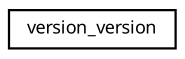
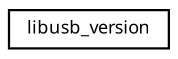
(92, 29) -> (89, 29)
